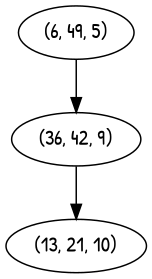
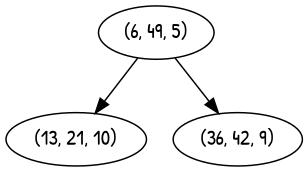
(76, 185) -> (121, 80)
